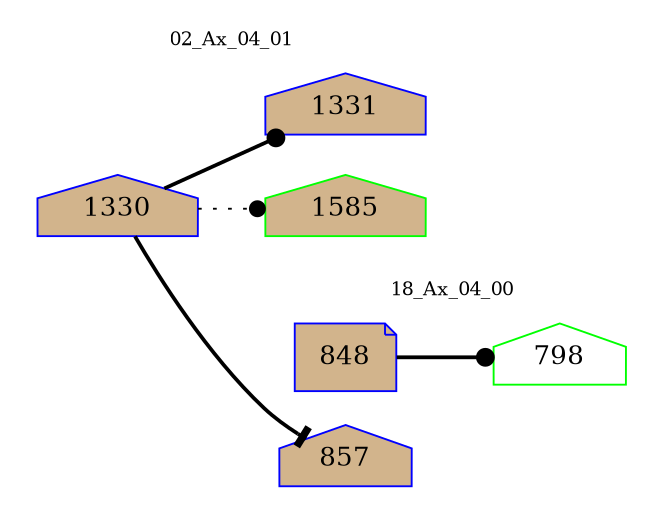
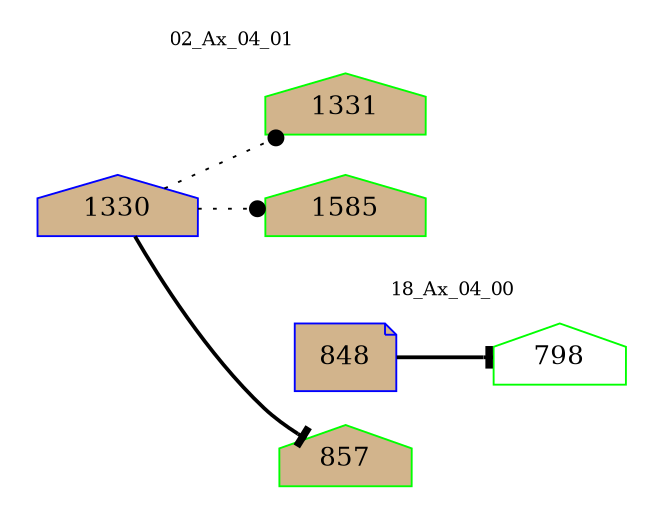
(346, 107) -> (346, 107)
(216, 165) -> (216, 165)
(437, 357) -> (440, 357)
(346, 459) -> (346, 459)
